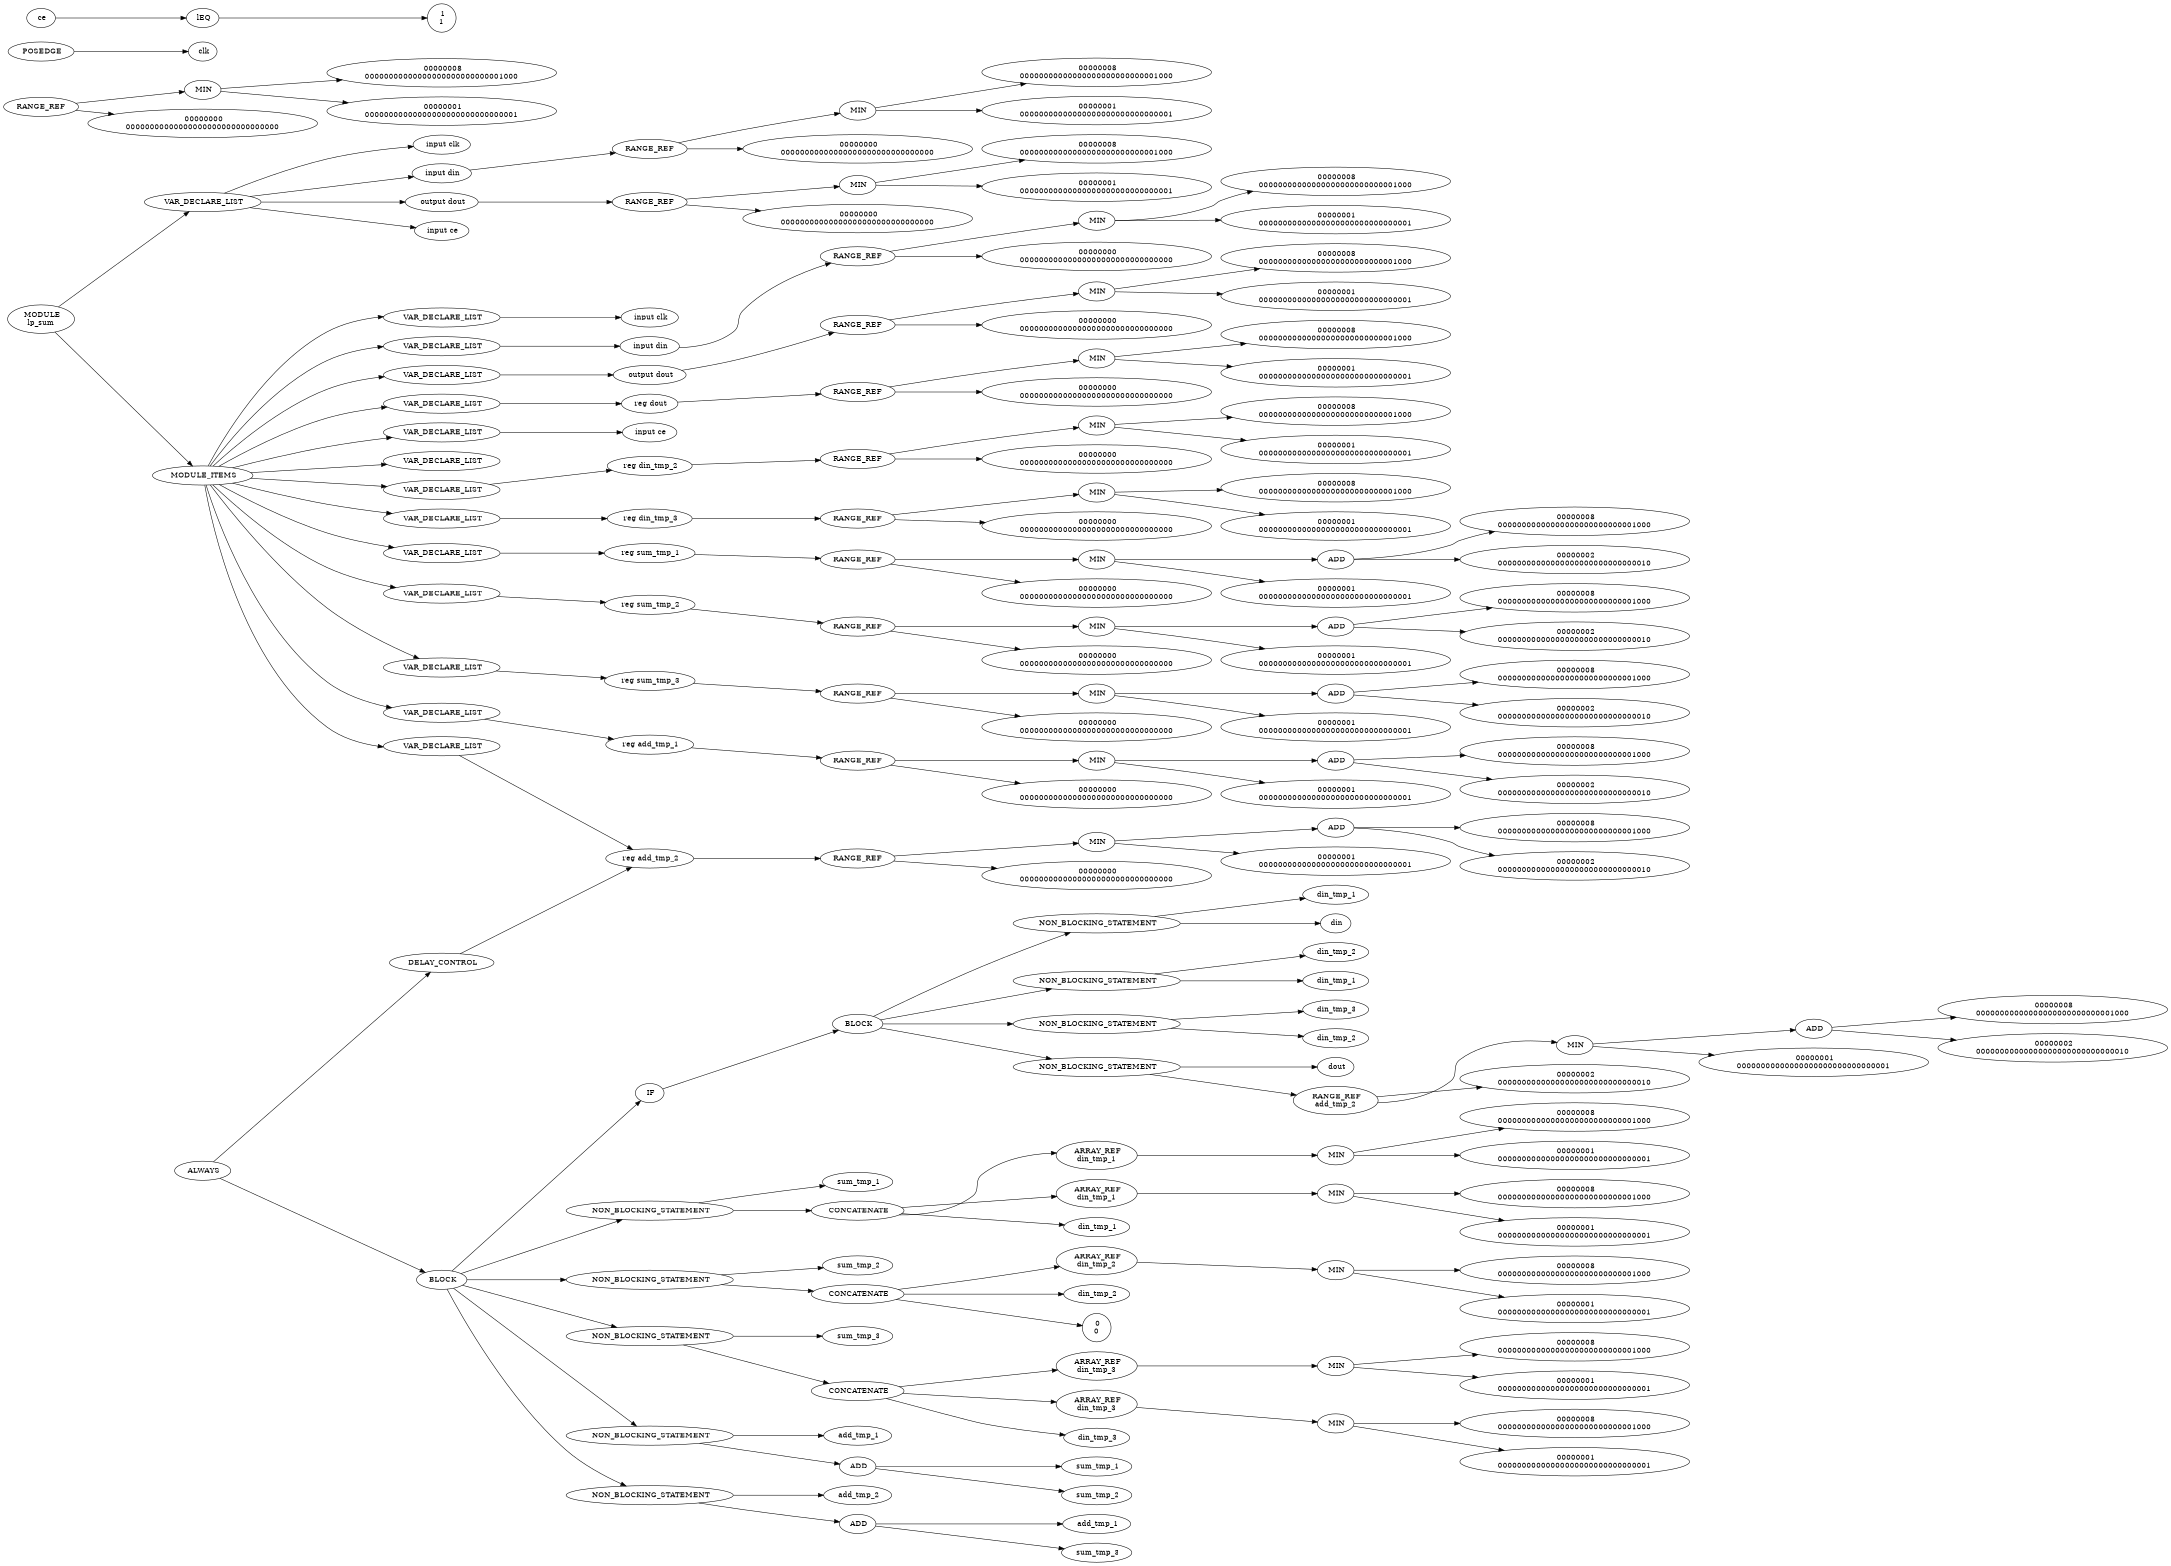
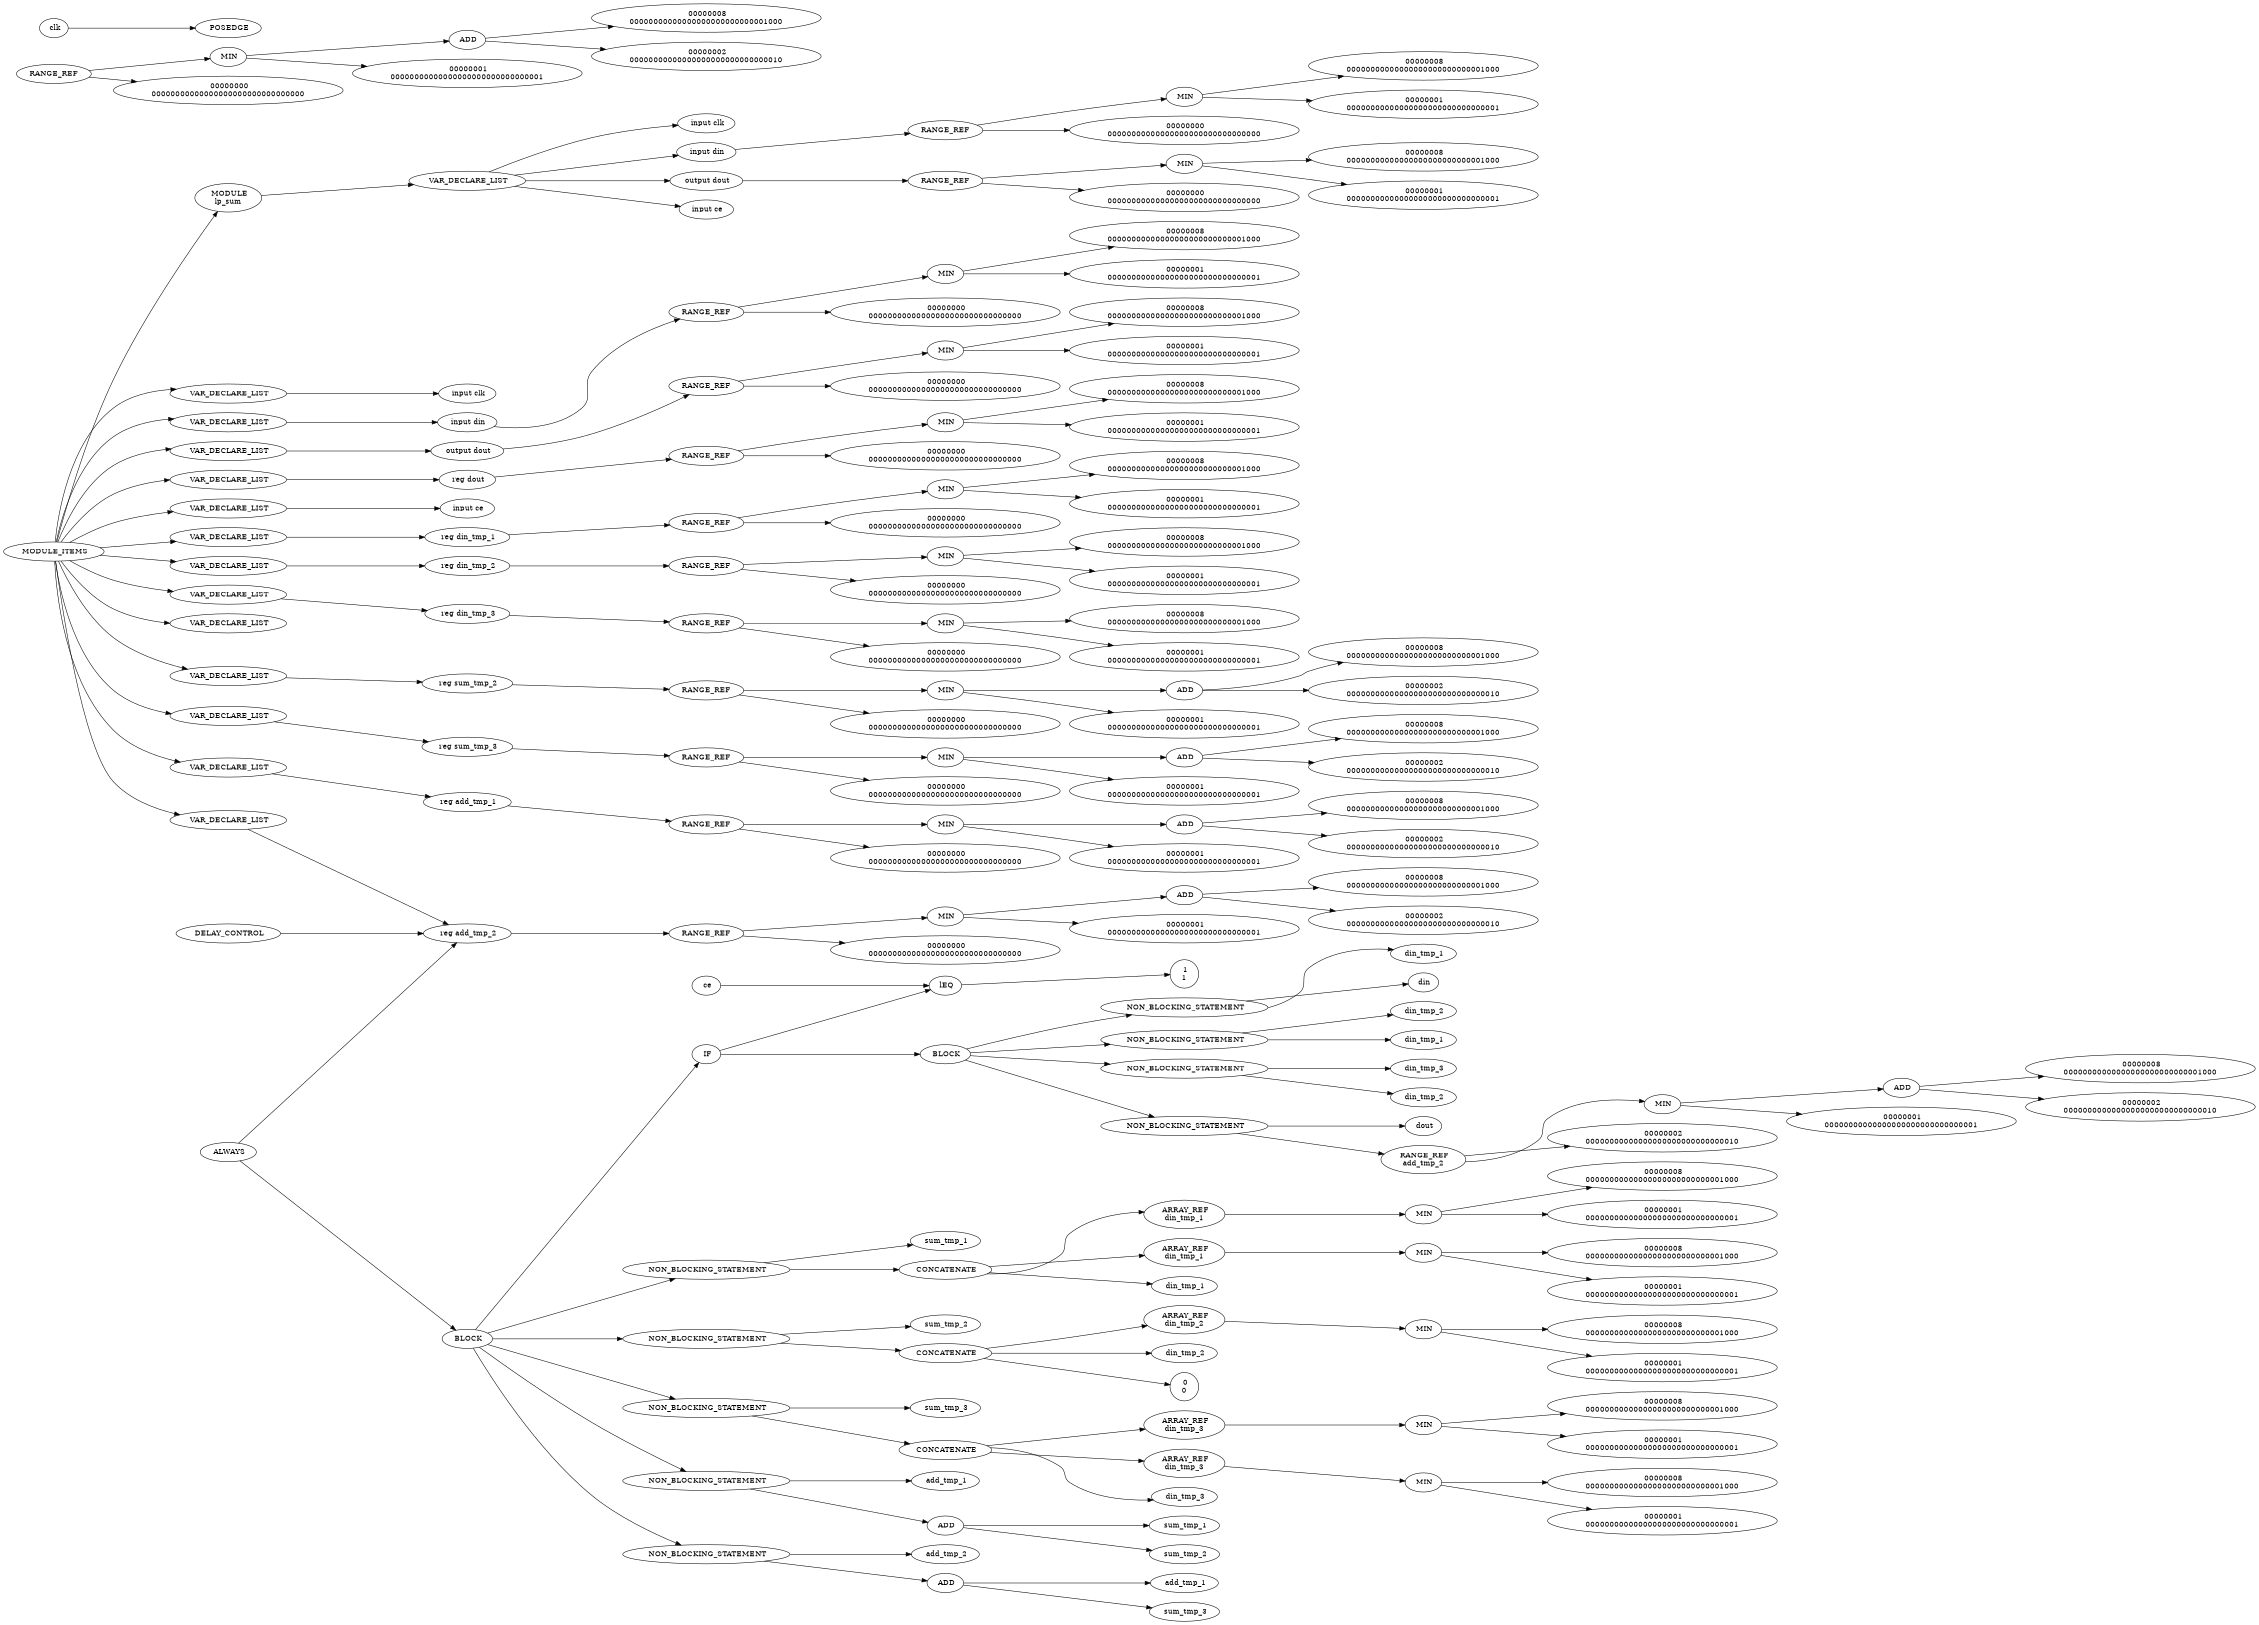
(128, 52) -> (129, 28)
(122, 397) -> (118, 371)
none -> (467, 537)
(650, 553) -> none
none -> (823, 1021)
(320, 1069) -> (346, 1045)
